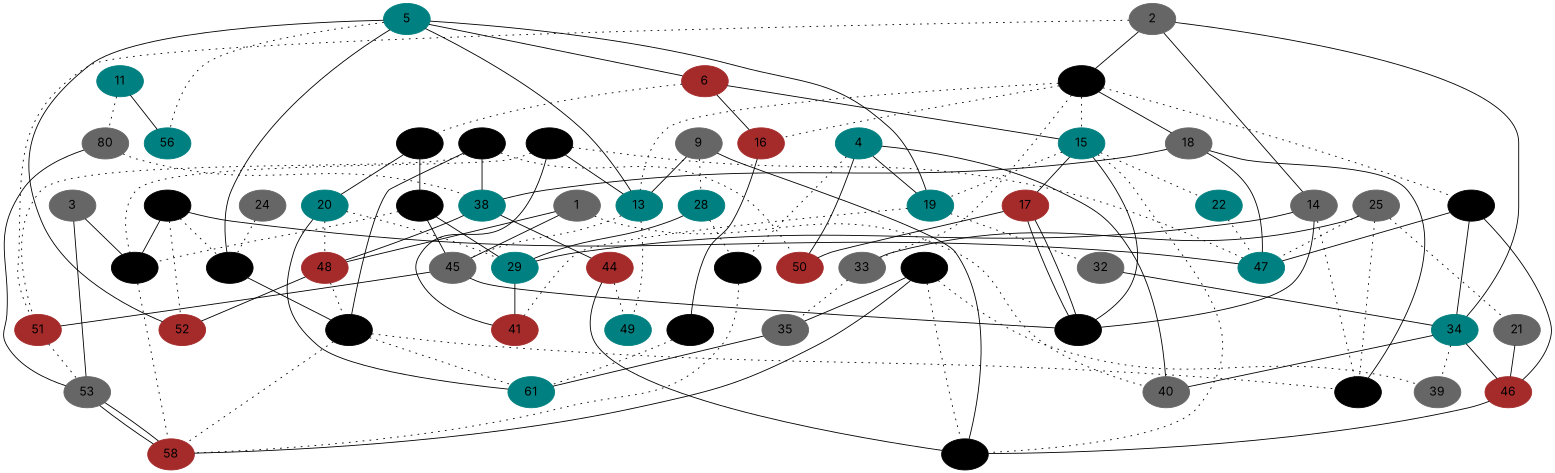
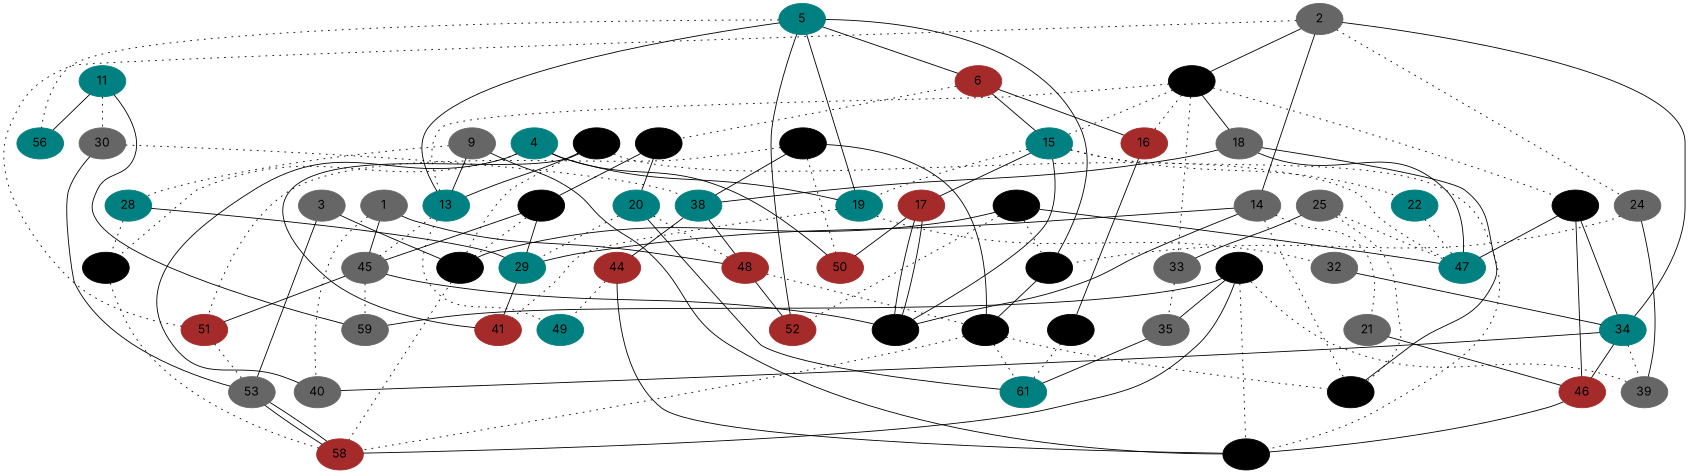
none -> (1479, 112)
(105, 143) -> (102, 143)
(1447, 268) -> (1353, 240)
none -> (1654, 303)
none -> (365, 330)
